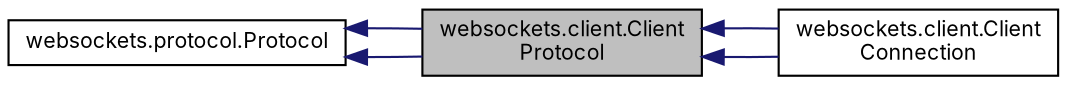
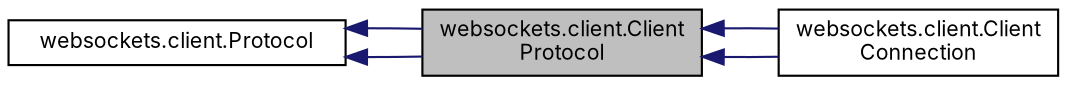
(177, 43) -> (177, 43)
